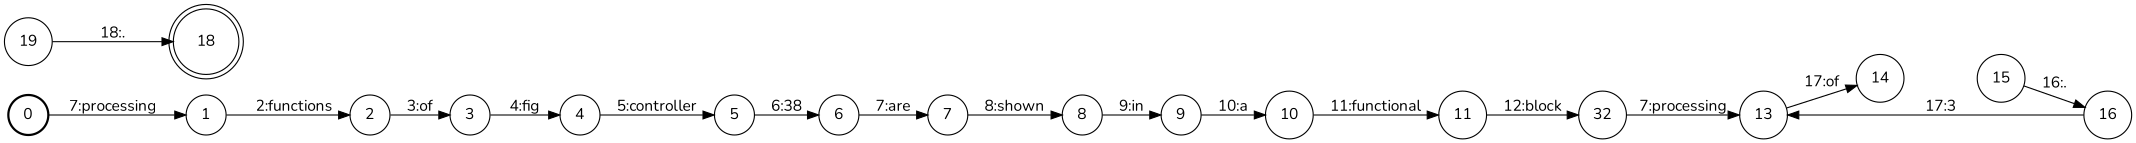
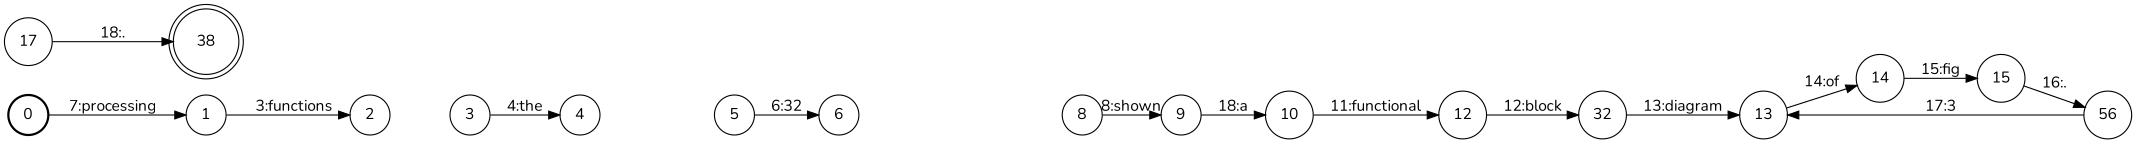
(28, 42) -> (28, 42)
(206, 42) -> (206, 42)
none -> (1935, 78)
(1822, 82) -> (1822, 82)
(294, 107) -> (294, 107)
(525, 107) -> (525, 107)
(787, 107) -> (787, 107)
(1132, 107) -> (1132, 107)
(1233, 107) -> (1233, 107)
(1683, 107) -> (1683, 107)
(415, 115) -> none
(651, 115) -> none
(948, 115) -> none
(1463, 115) -> (1463, 115)
(2108, 115) -> (2108, 115)
